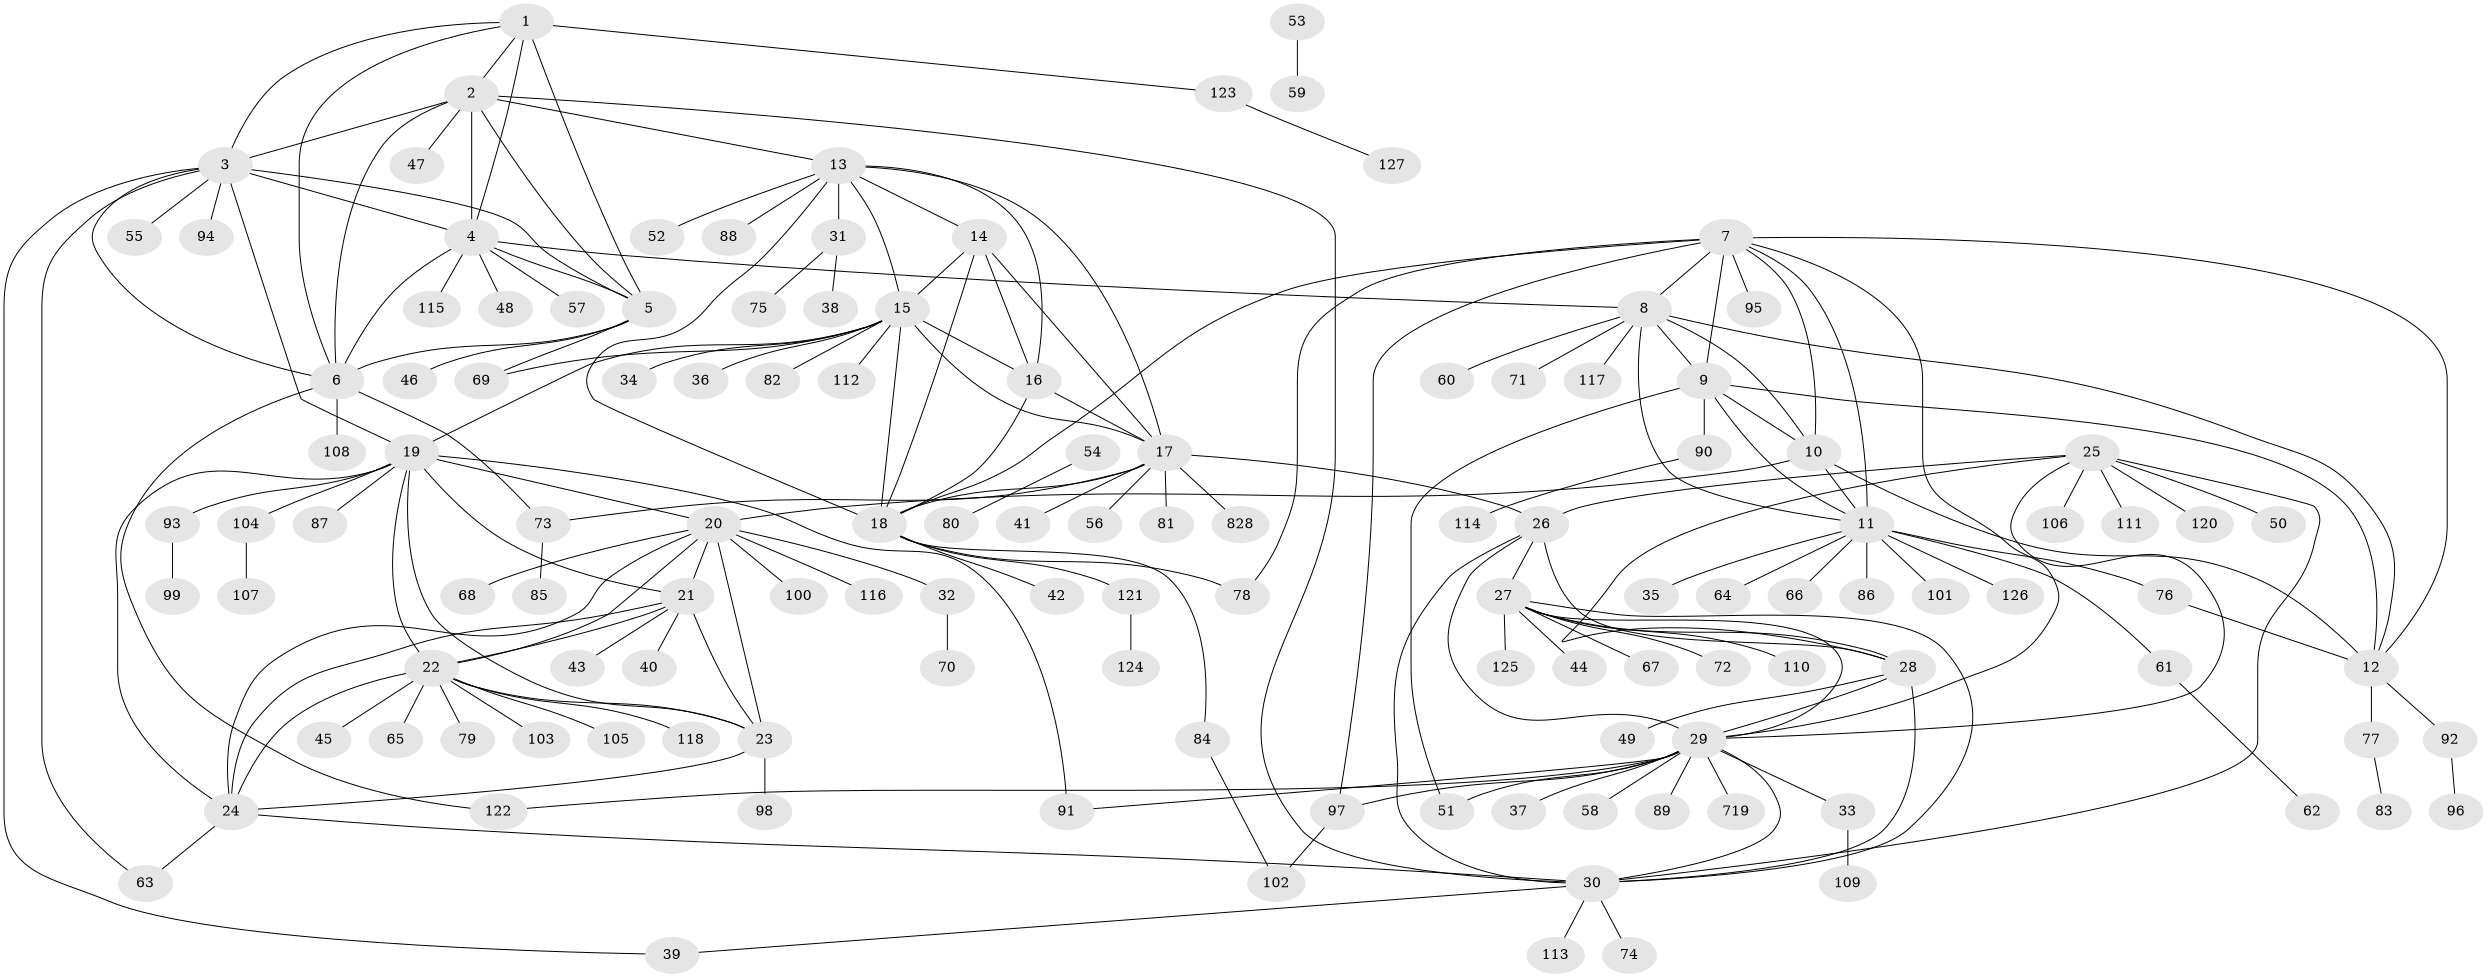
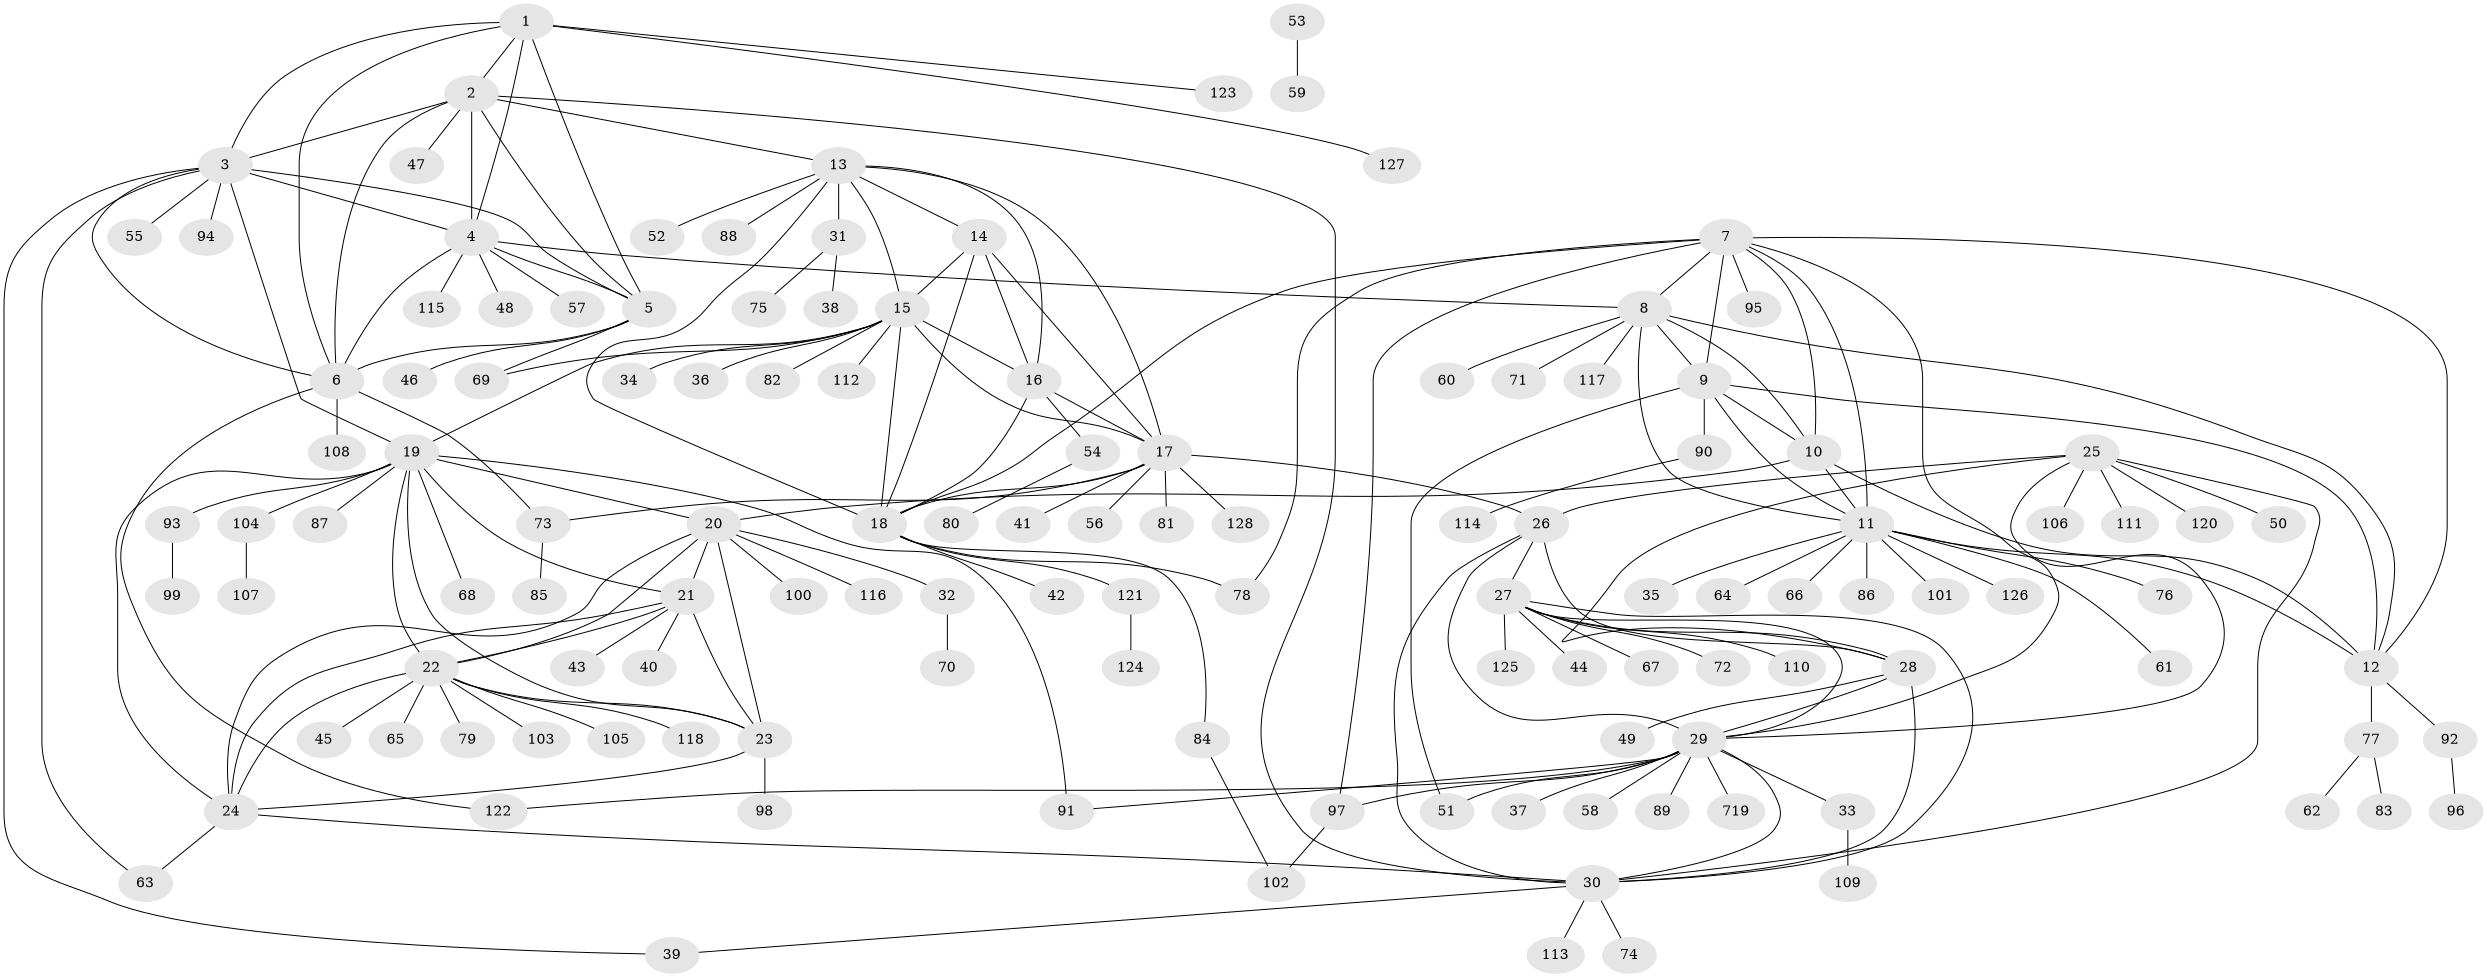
(1307, 130) -> (963, 80)
none -> (1060, 413)
(1241, 525) -> (1241, 525)
(587, 553) -> (440, 524)
(2272, 634) -> (2143, 563)
(2239, 740) -> (2342, 776)
